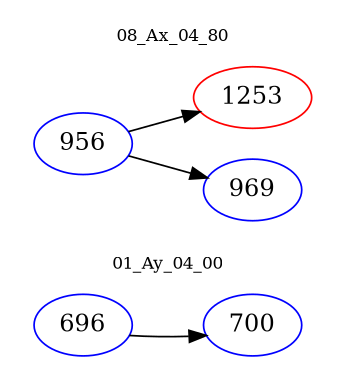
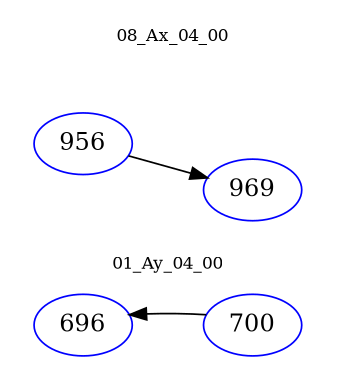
(173, 37) -> (173, 37)
(253, 98) -> none
(159, 337) -> (177, 314)
